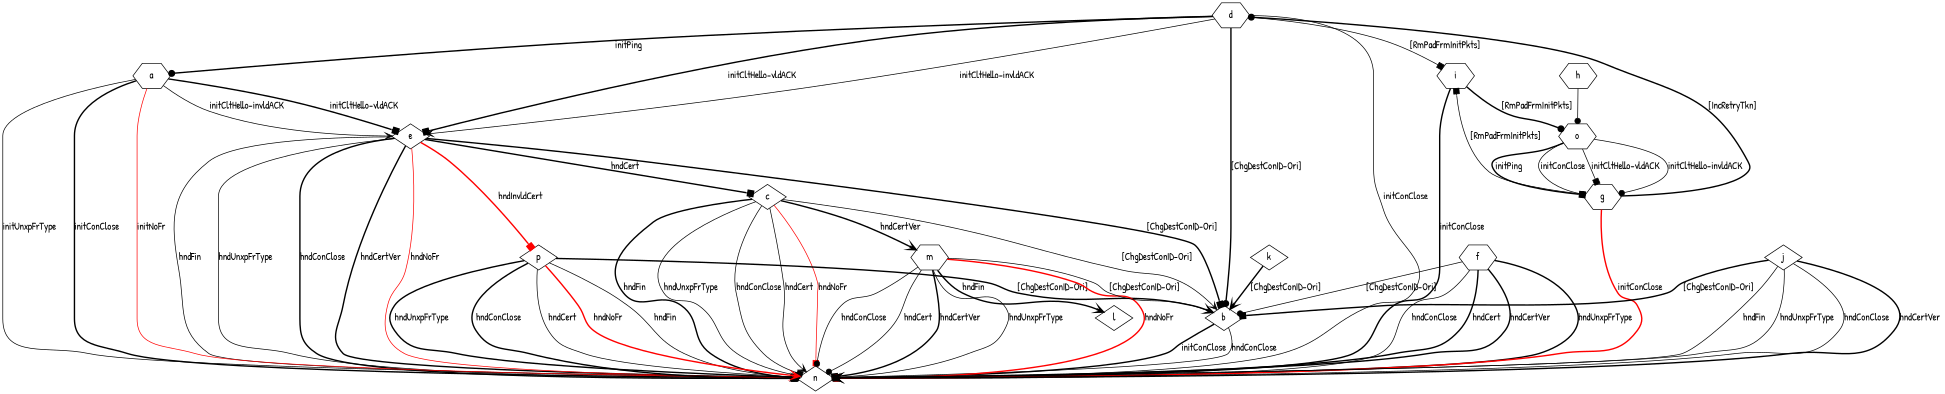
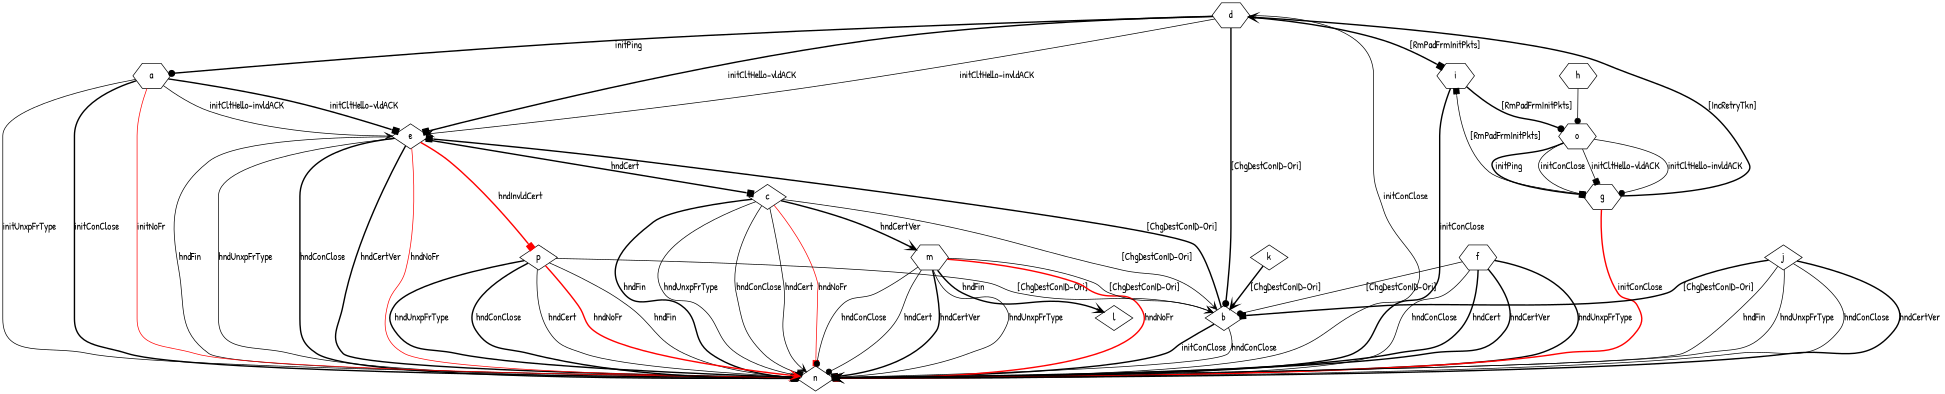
(1350, 32) -> (1350, 32)
(1589, 59) -> (1590, 59)
(842, 187) -> (849, 188)
(883, 271) -> (883, 271)
